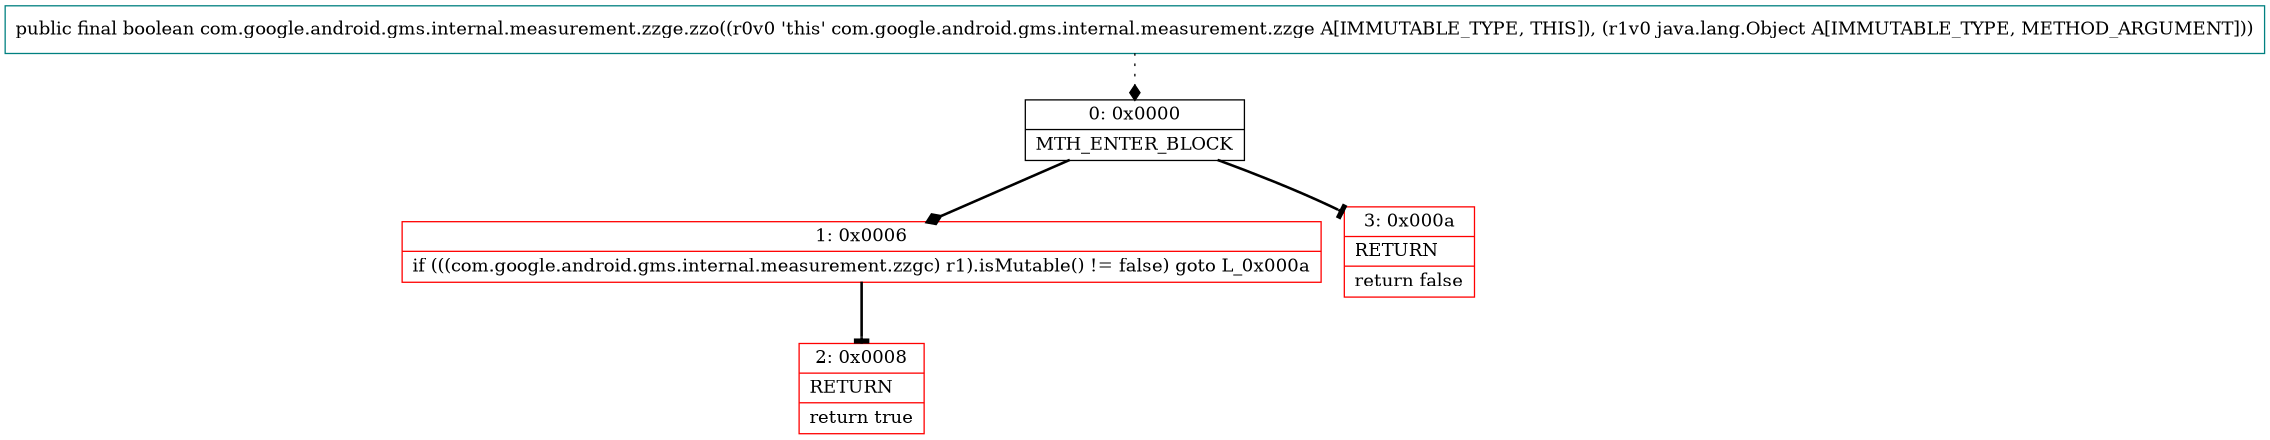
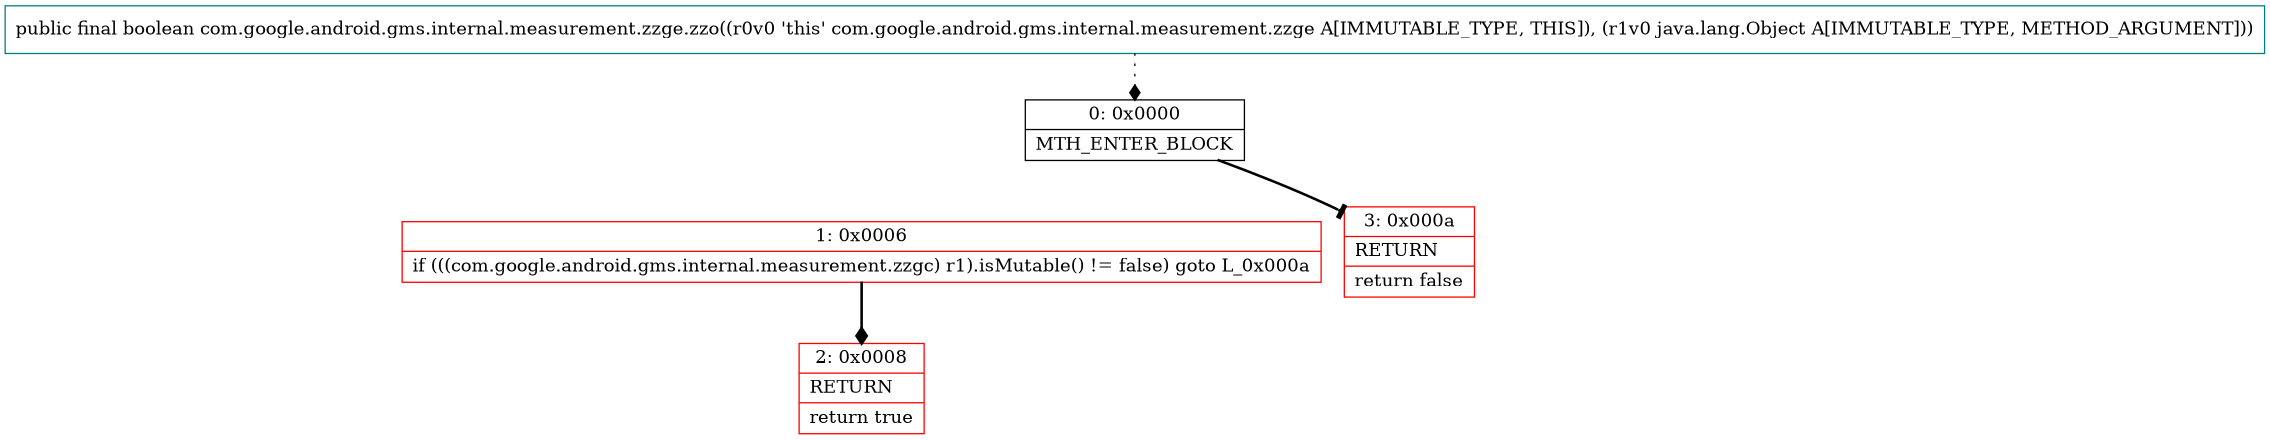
(1006, 188) -> none
(862, 309) -> (862, 309)
